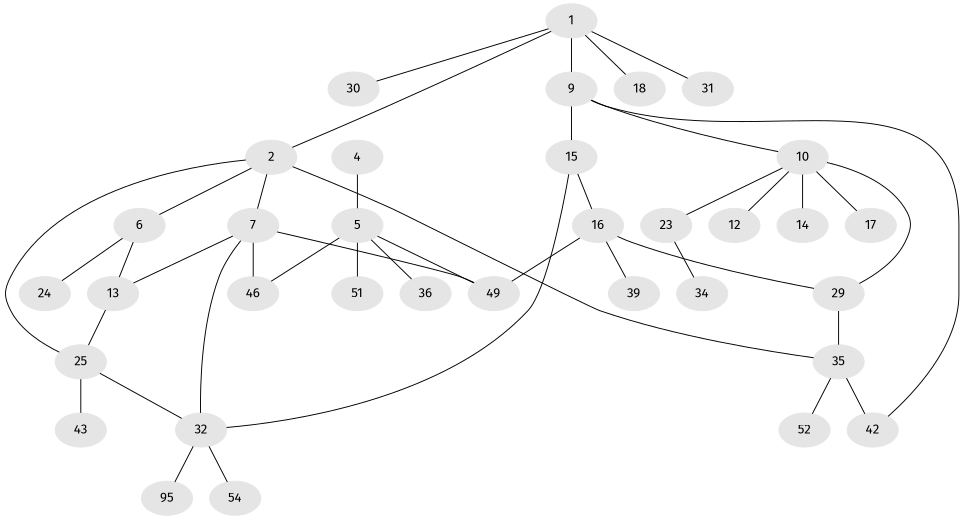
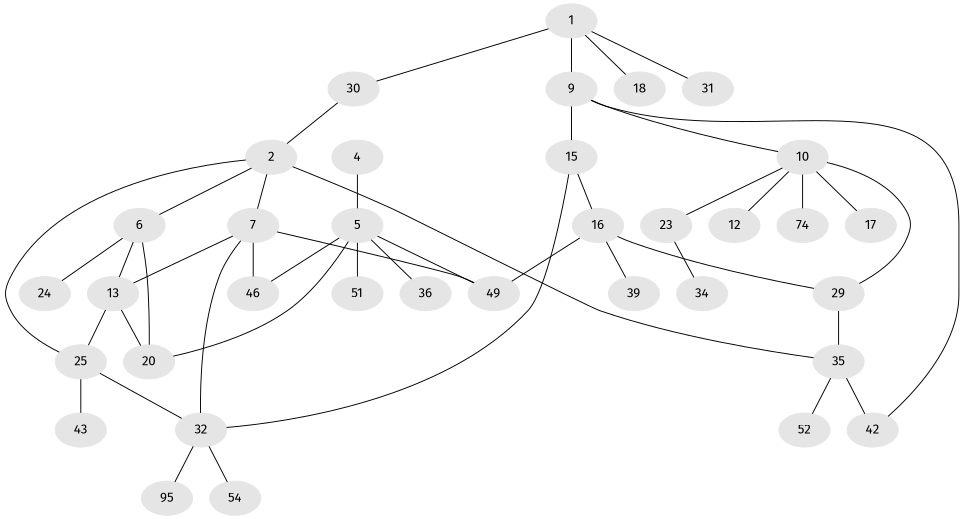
(422, 91) -> (312, 123)
(803, 225) -> (803, 225)
none -> (149, 362)
